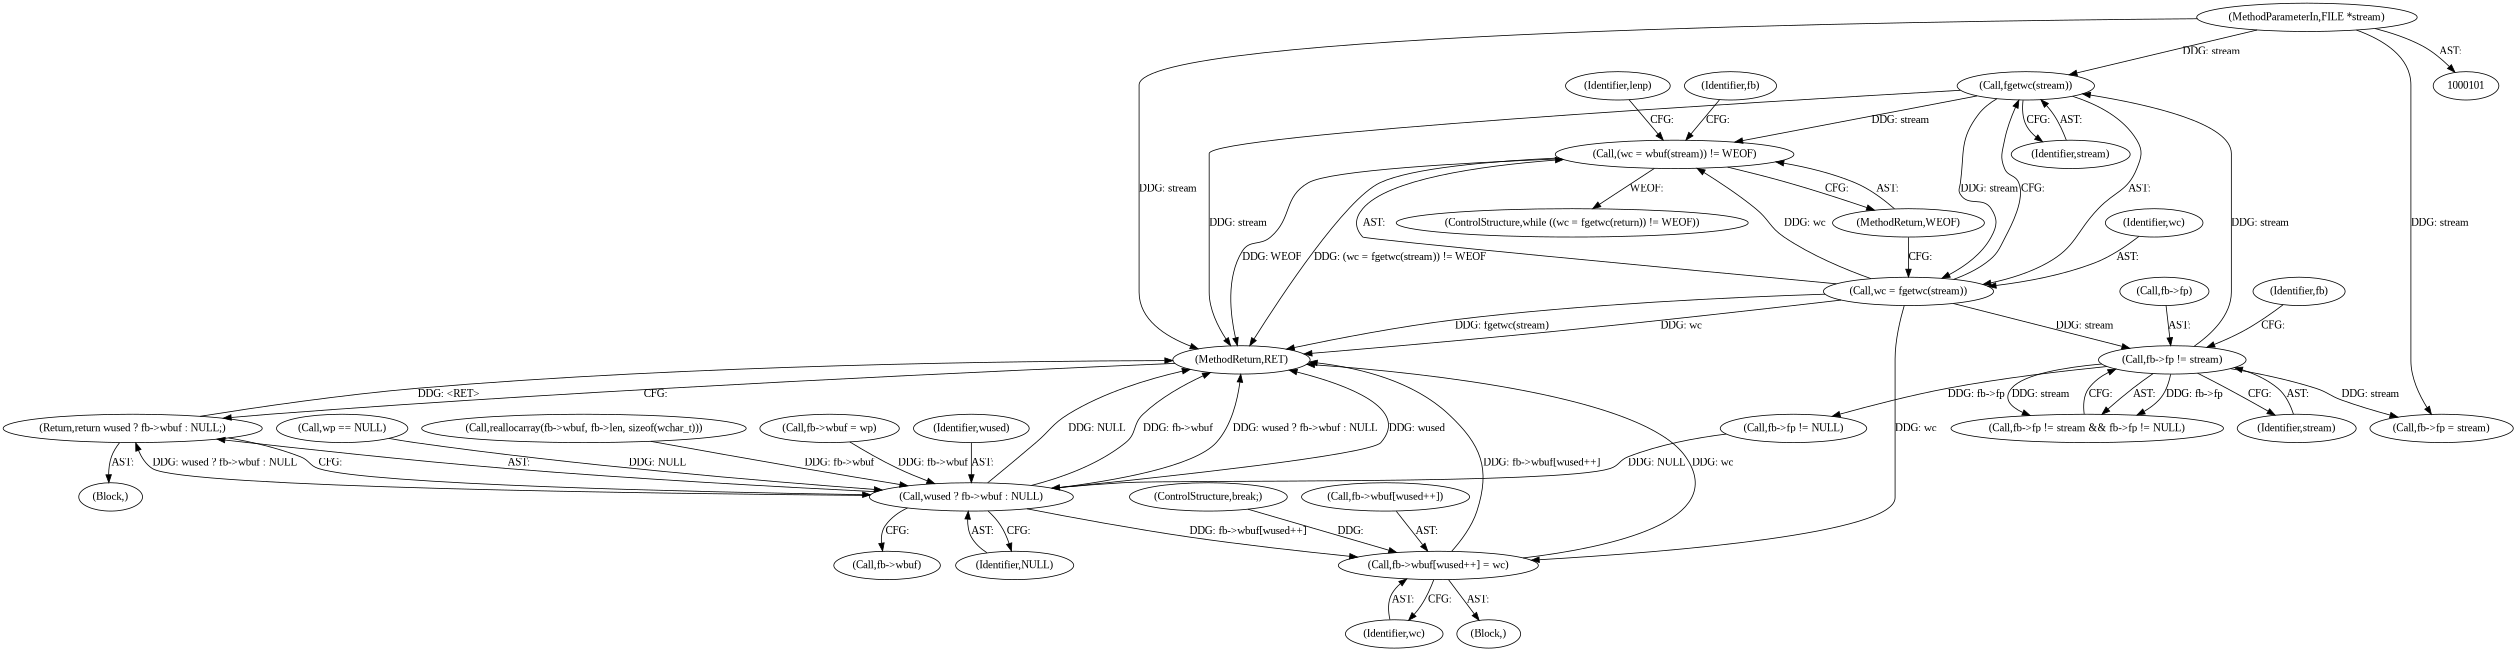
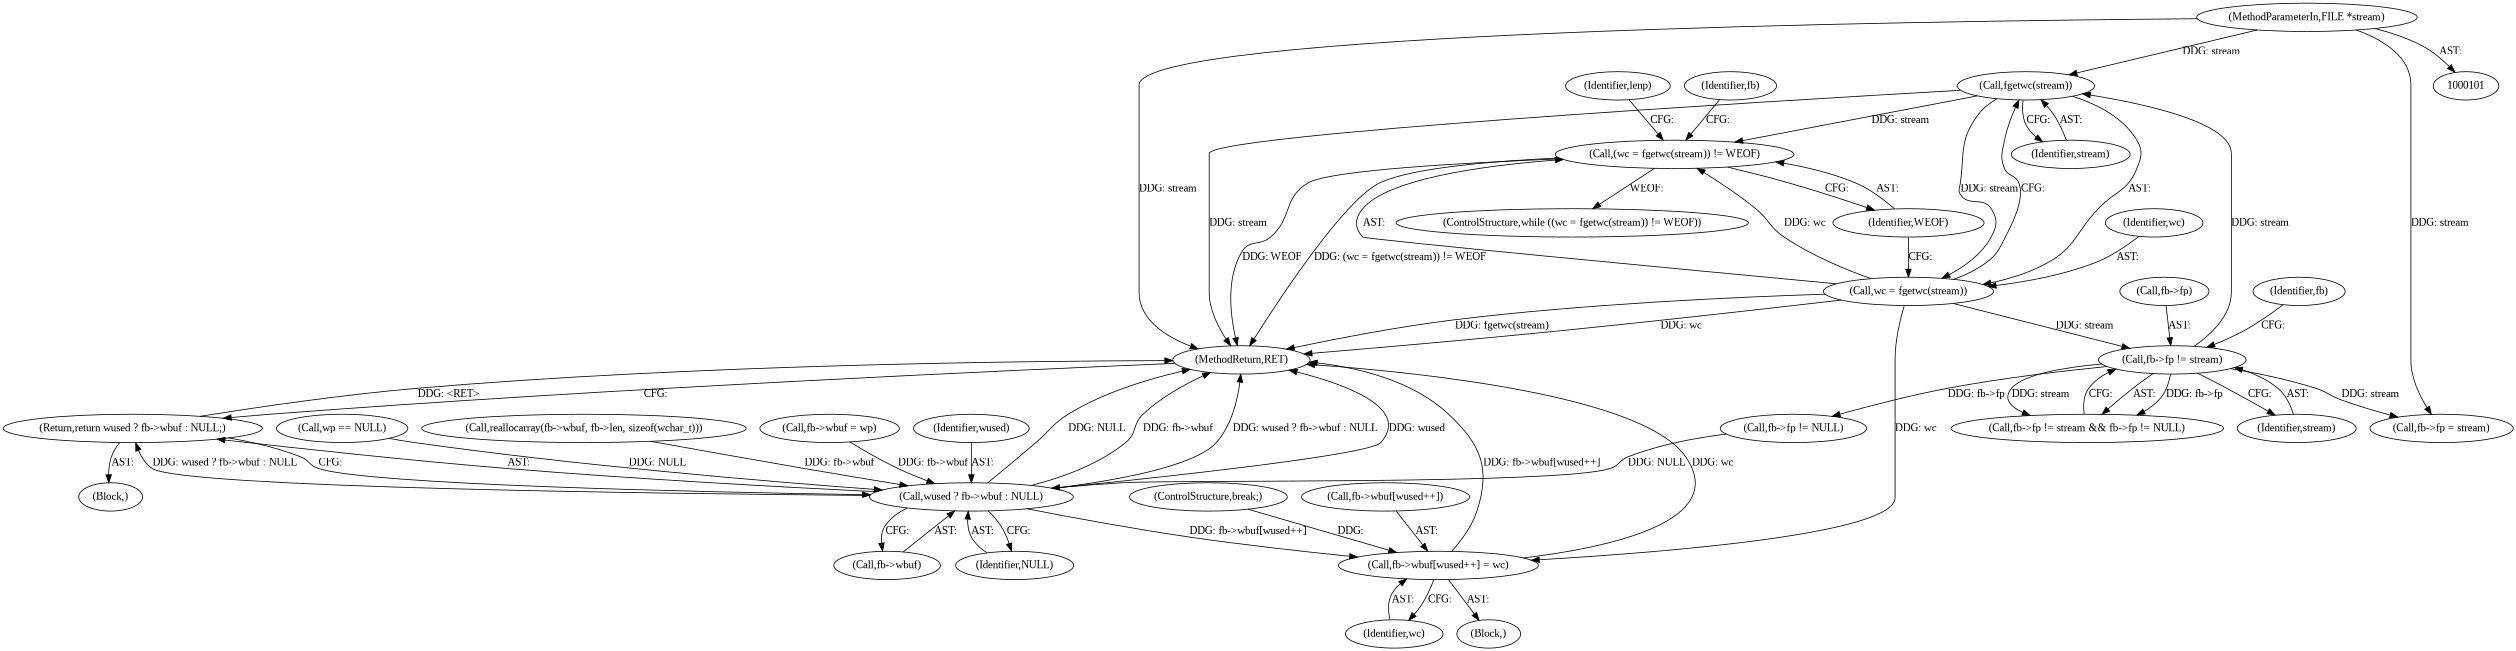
(1675, 154) -> (1675, 154)
(1572, 223) -> (1572, 223)
(1909, 223) -> (1909, 223)
none -> (926, 534)
